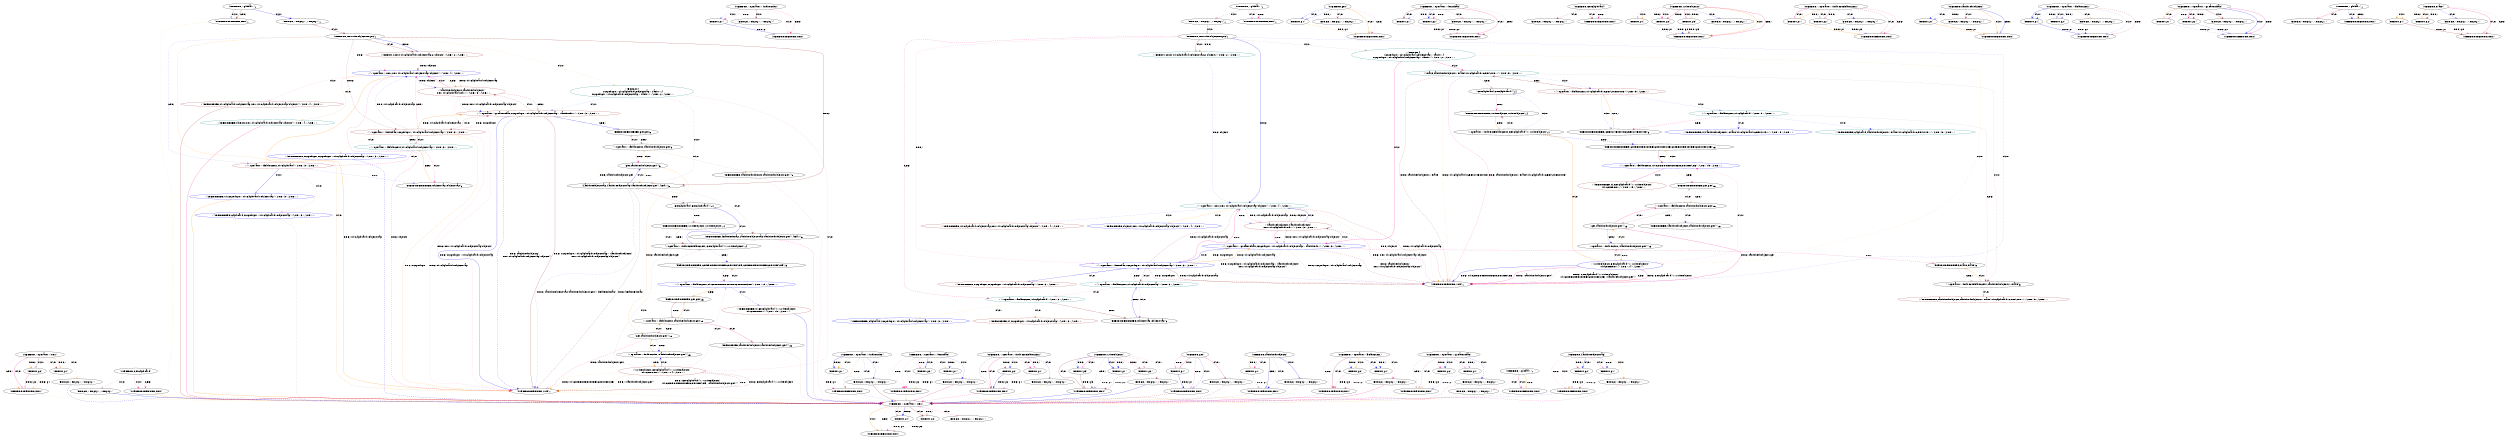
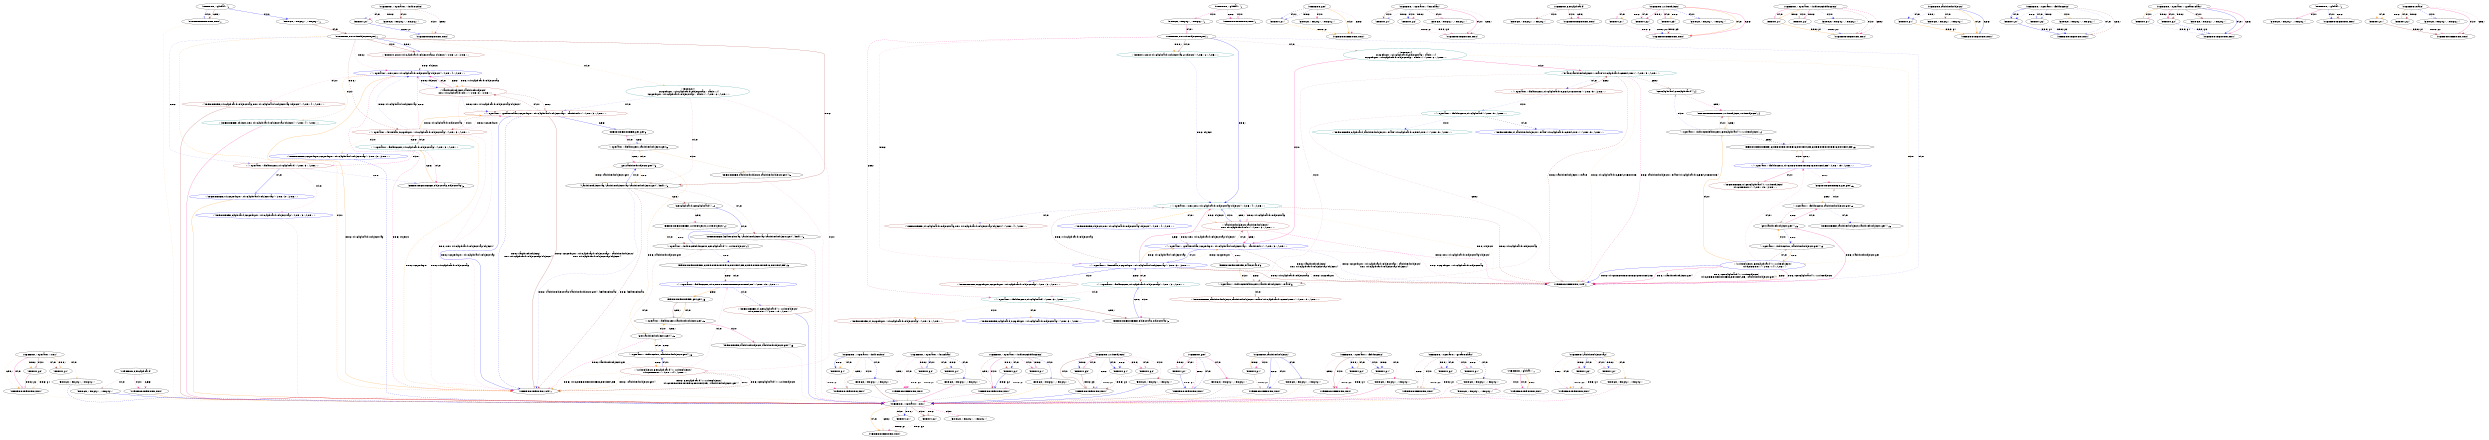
(1614, 132) -> none
